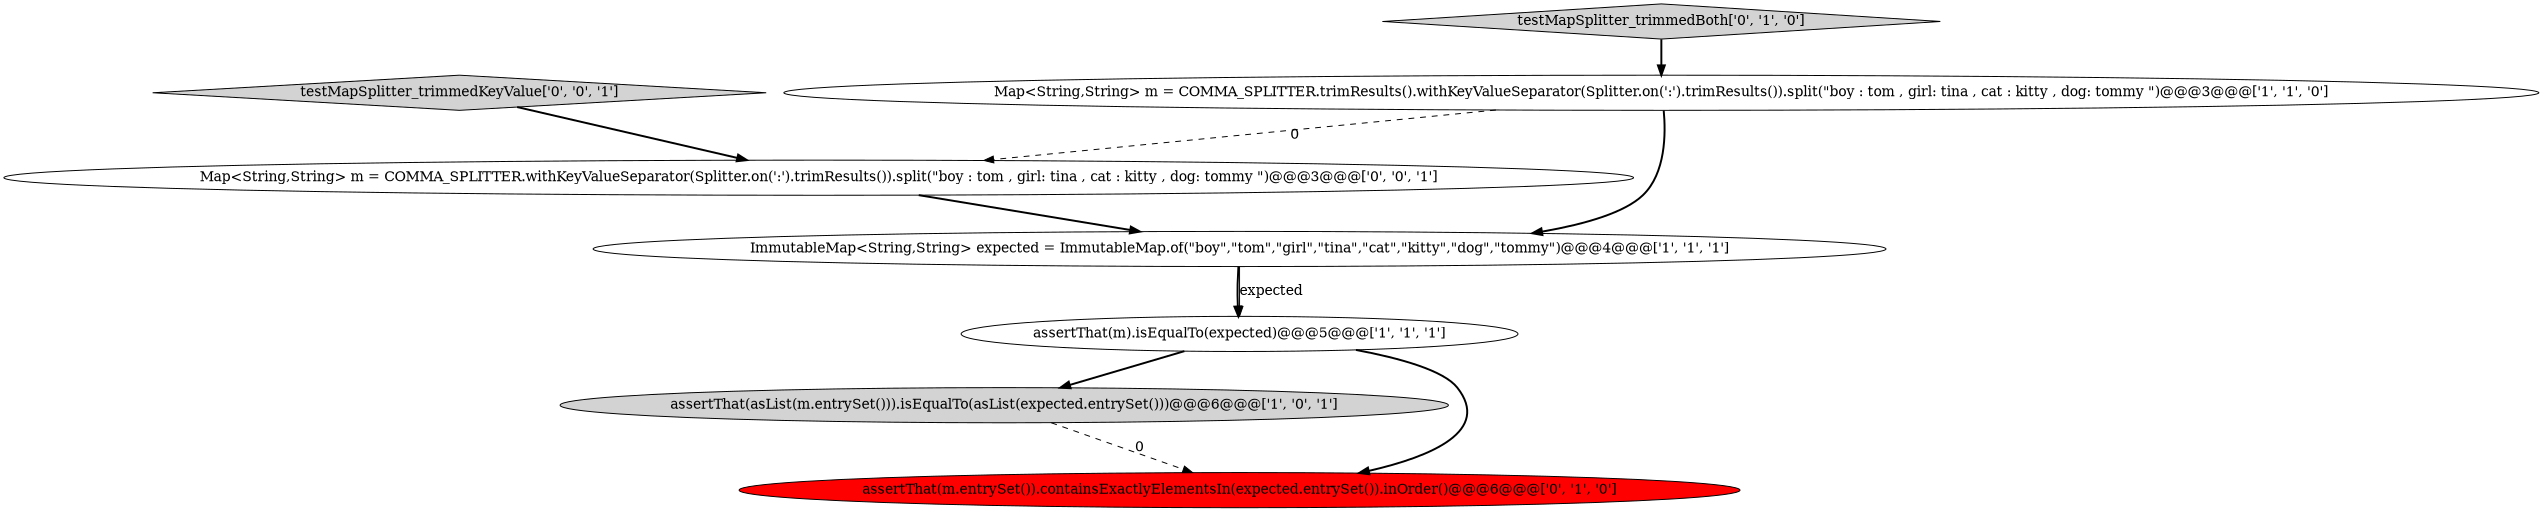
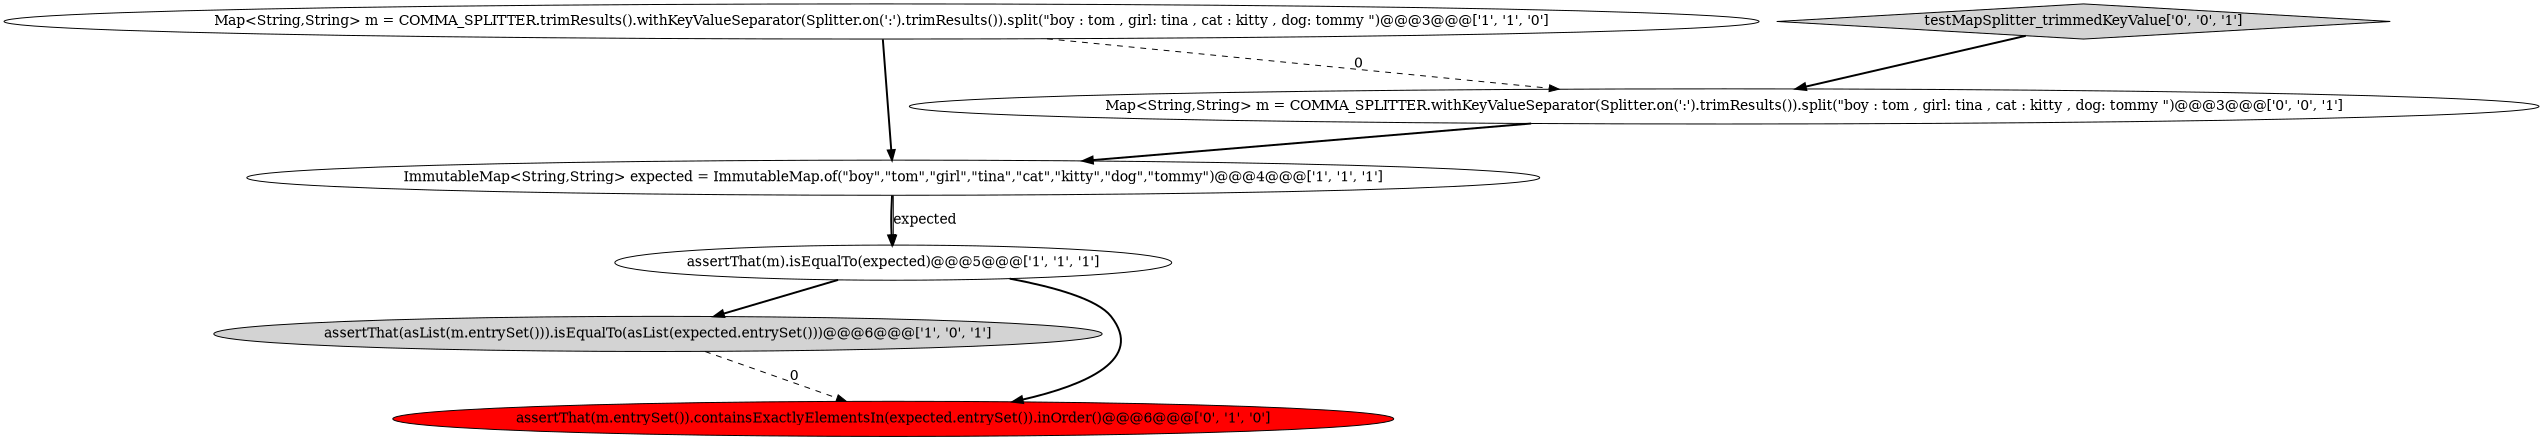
(1661, 21) -> none
